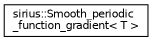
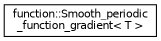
(76, 21) -> (80, 21)
